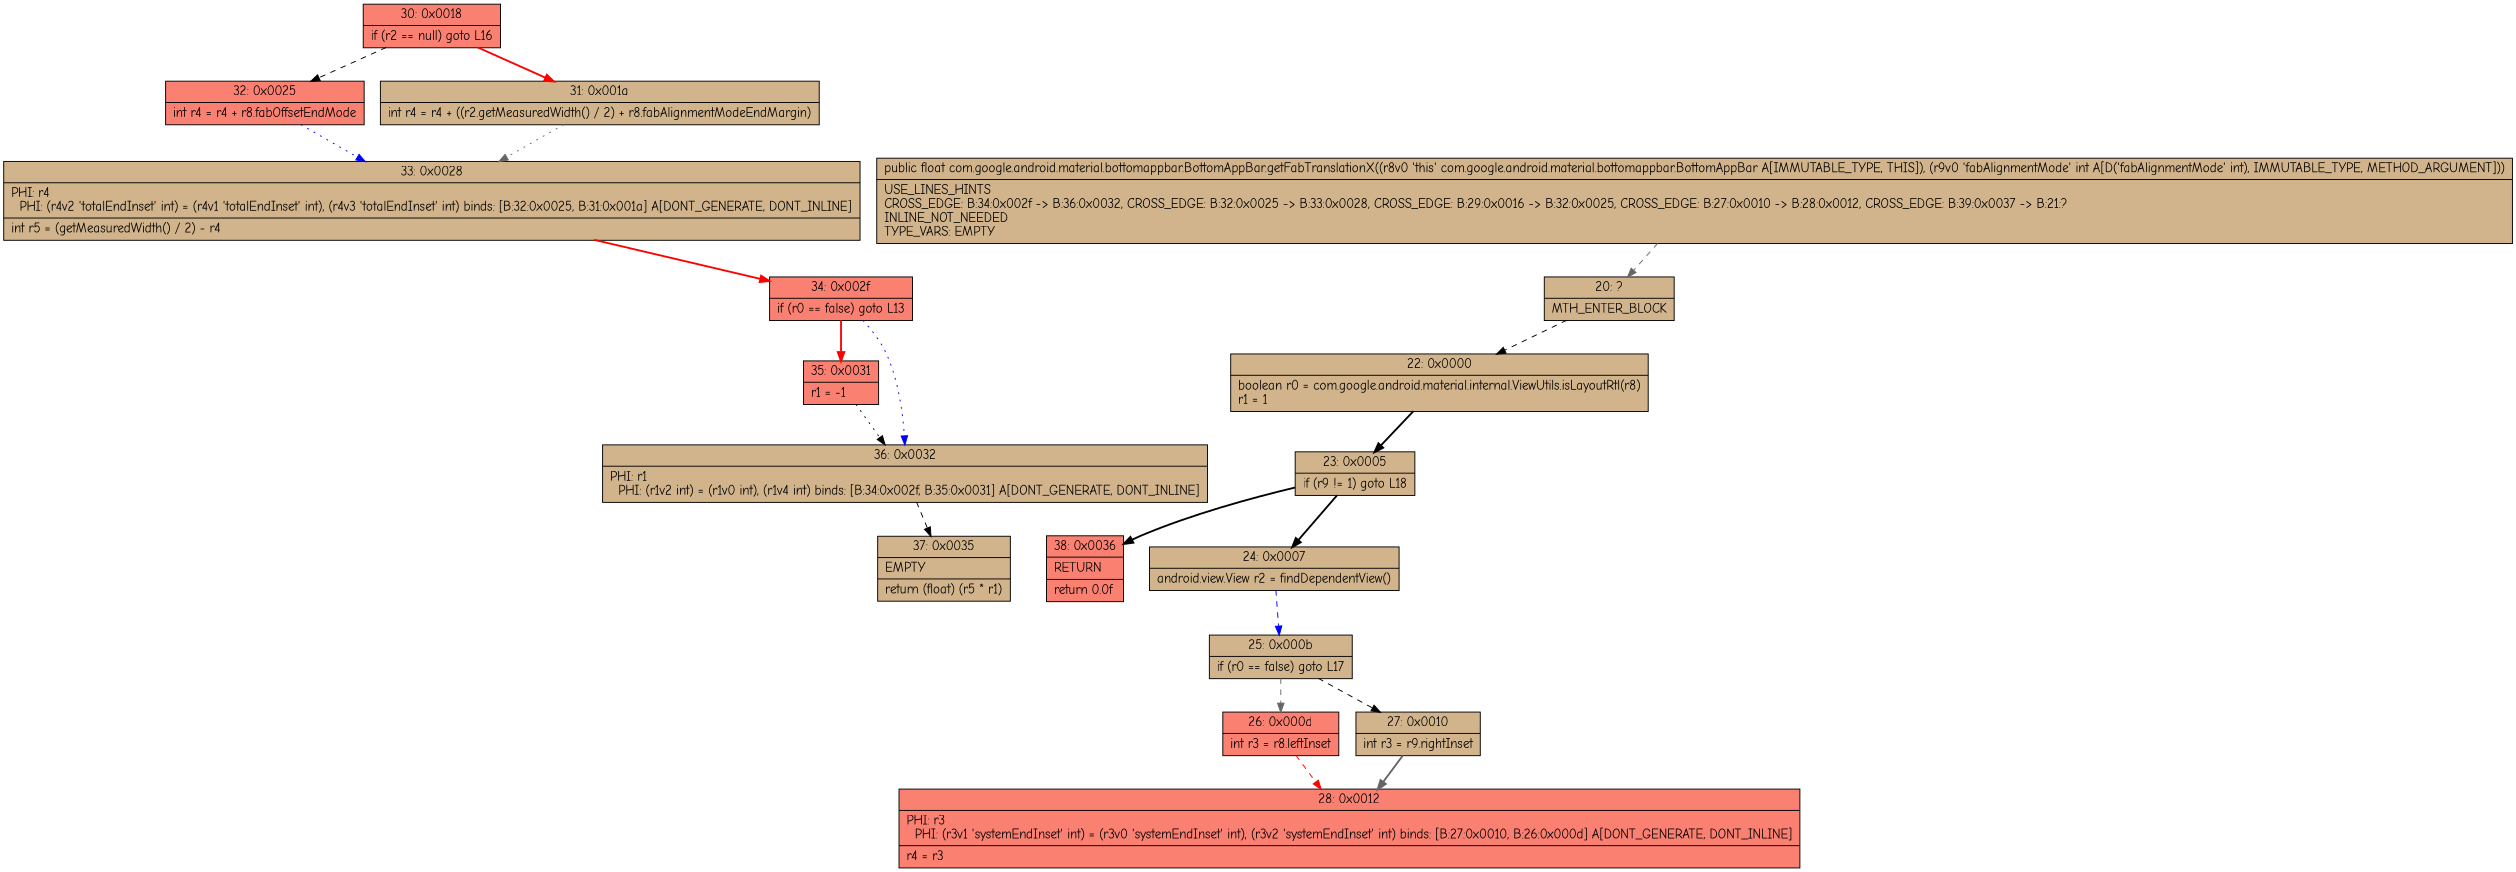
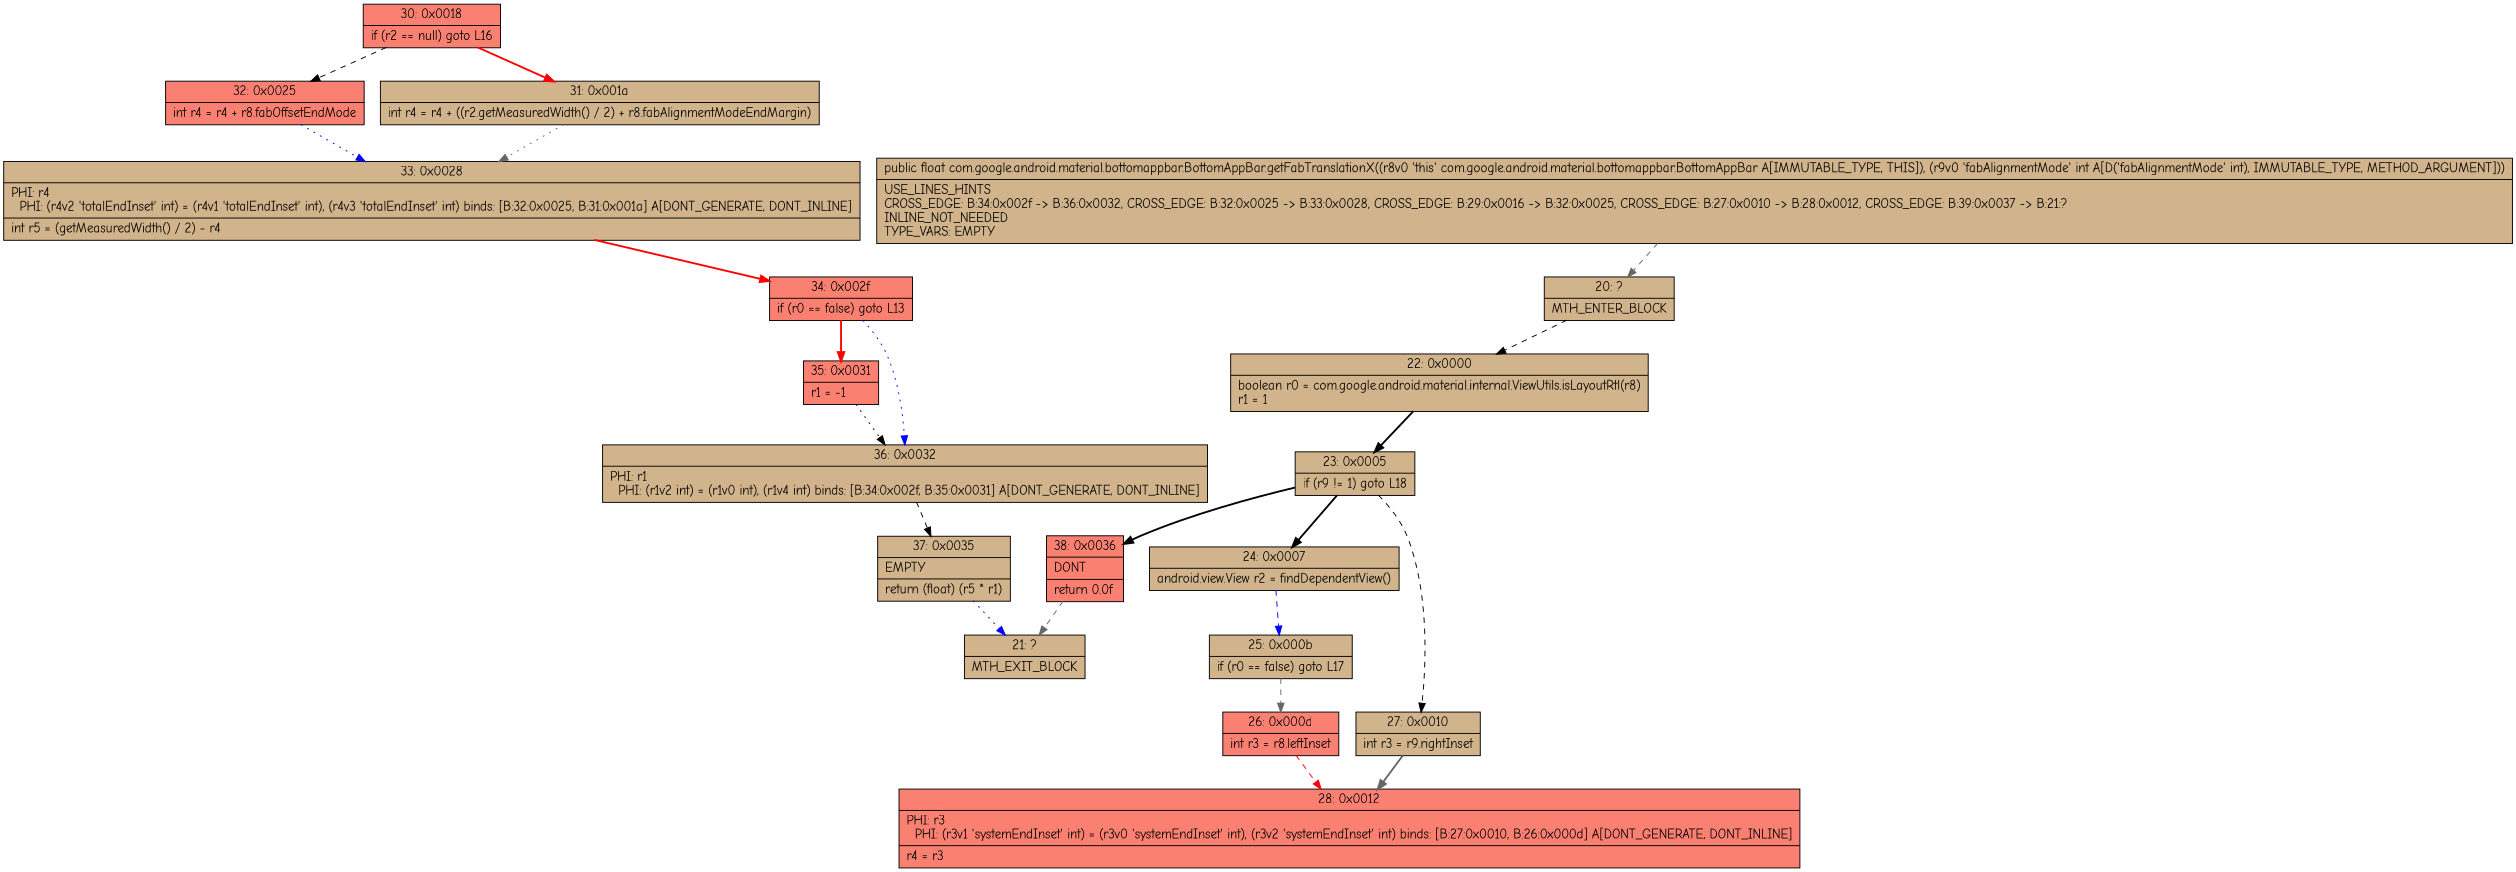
(1078, 568) -> (1070, 568)
none -> (1025, 657)
(1345, 693) -> (1421, 594)
